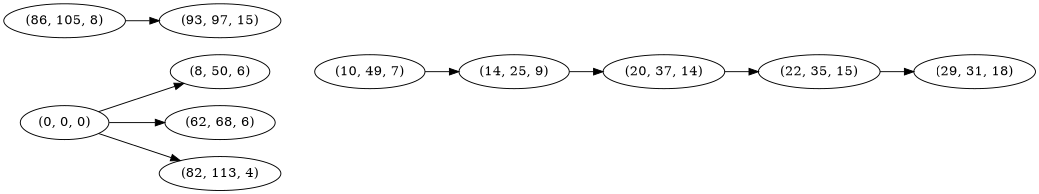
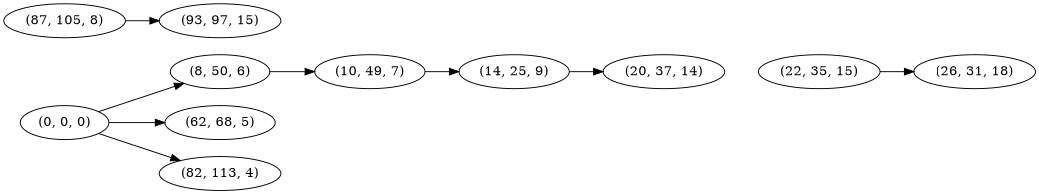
(65, 21) -> (65, 21)
none -> (287, 72)
(737, 72) -> none
(975, 72) -> (975, 72)
(220, 123) -> (220, 123)
